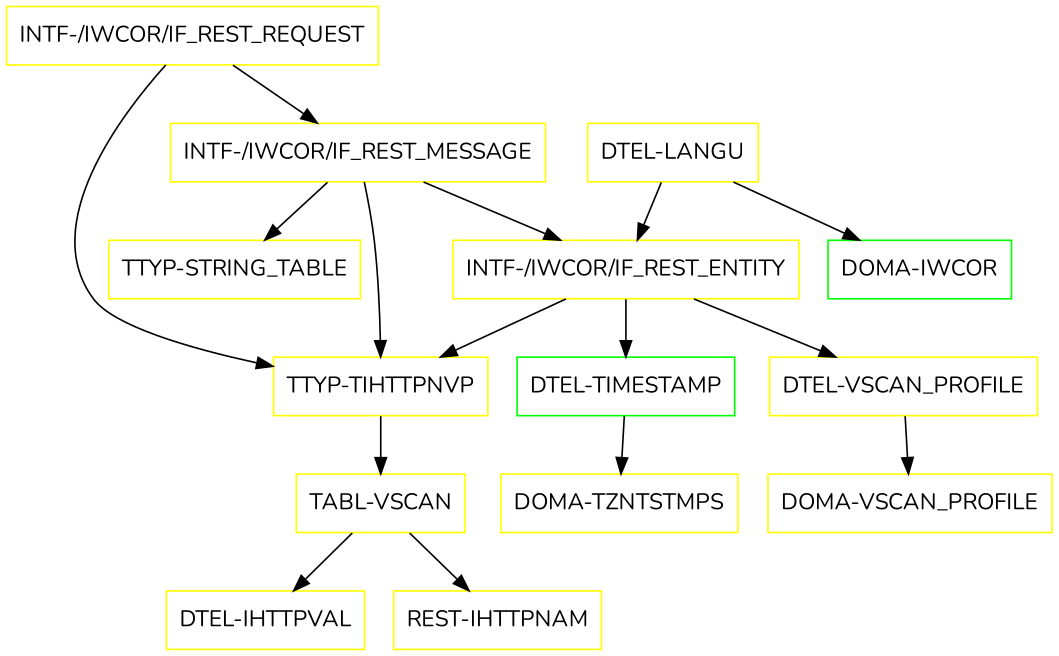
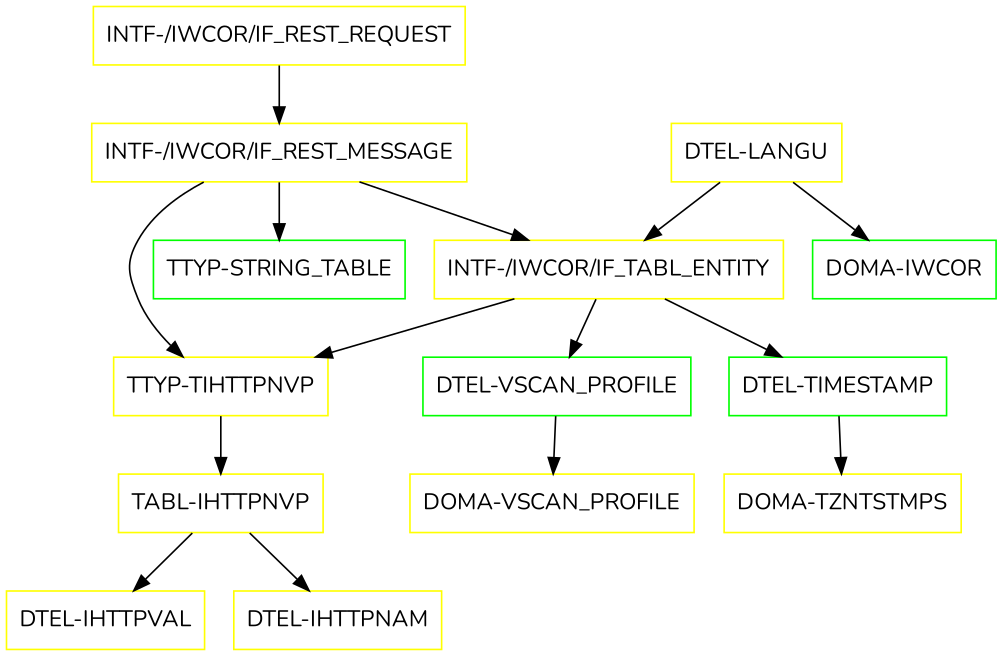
(78, 259) -> none
(235, 270) -> (279, 270)
(626, 270) -> (609, 270)
(904, 386) -> (557, 386)
(381, 503) -> (221, 503)
(498, 620) -> (338, 620)
